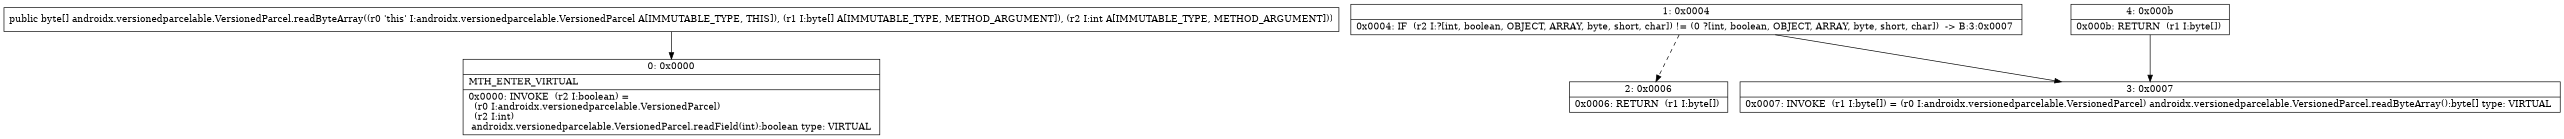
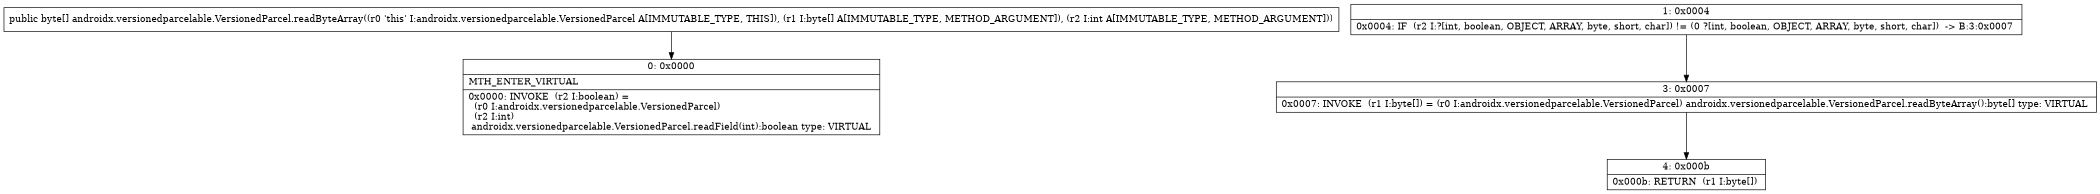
(2150, 55) -> (1686, 132)
(1649, 97) -> none
